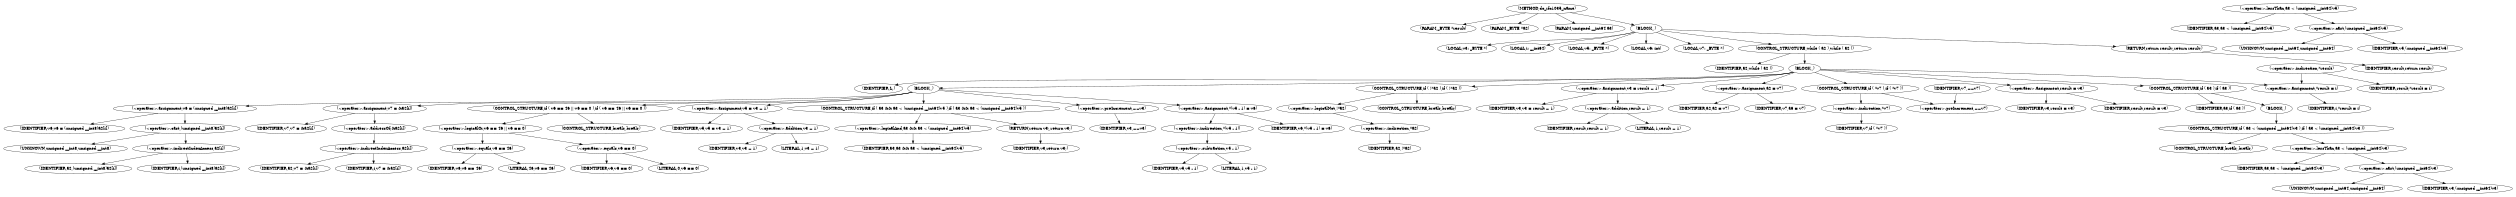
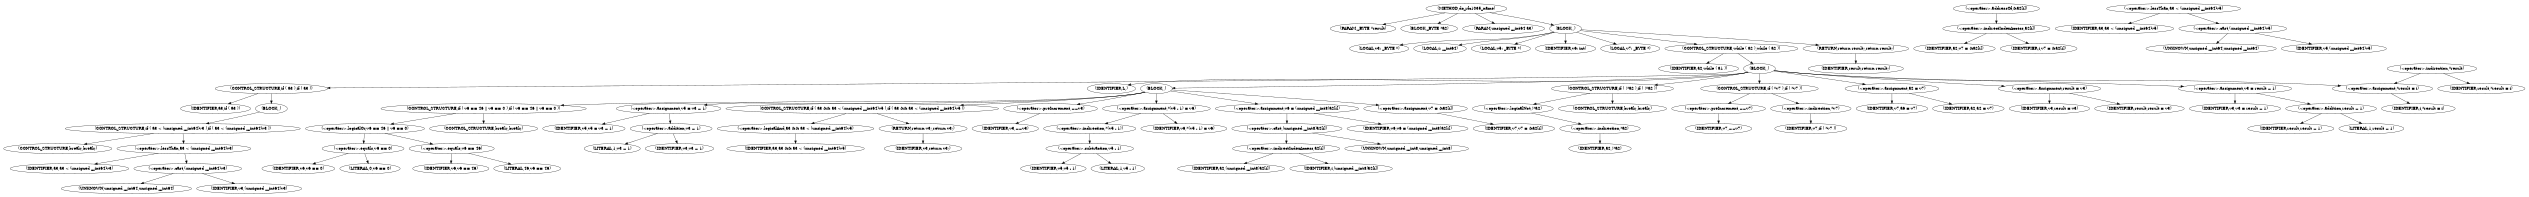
(1510, 29) -> (1429, 29)
(1646, 49) -> (1566, 49)
(1744, 69) -> (1699, 69)
(1956, 97) -> (1719, 117)
(375, 117) -> none
